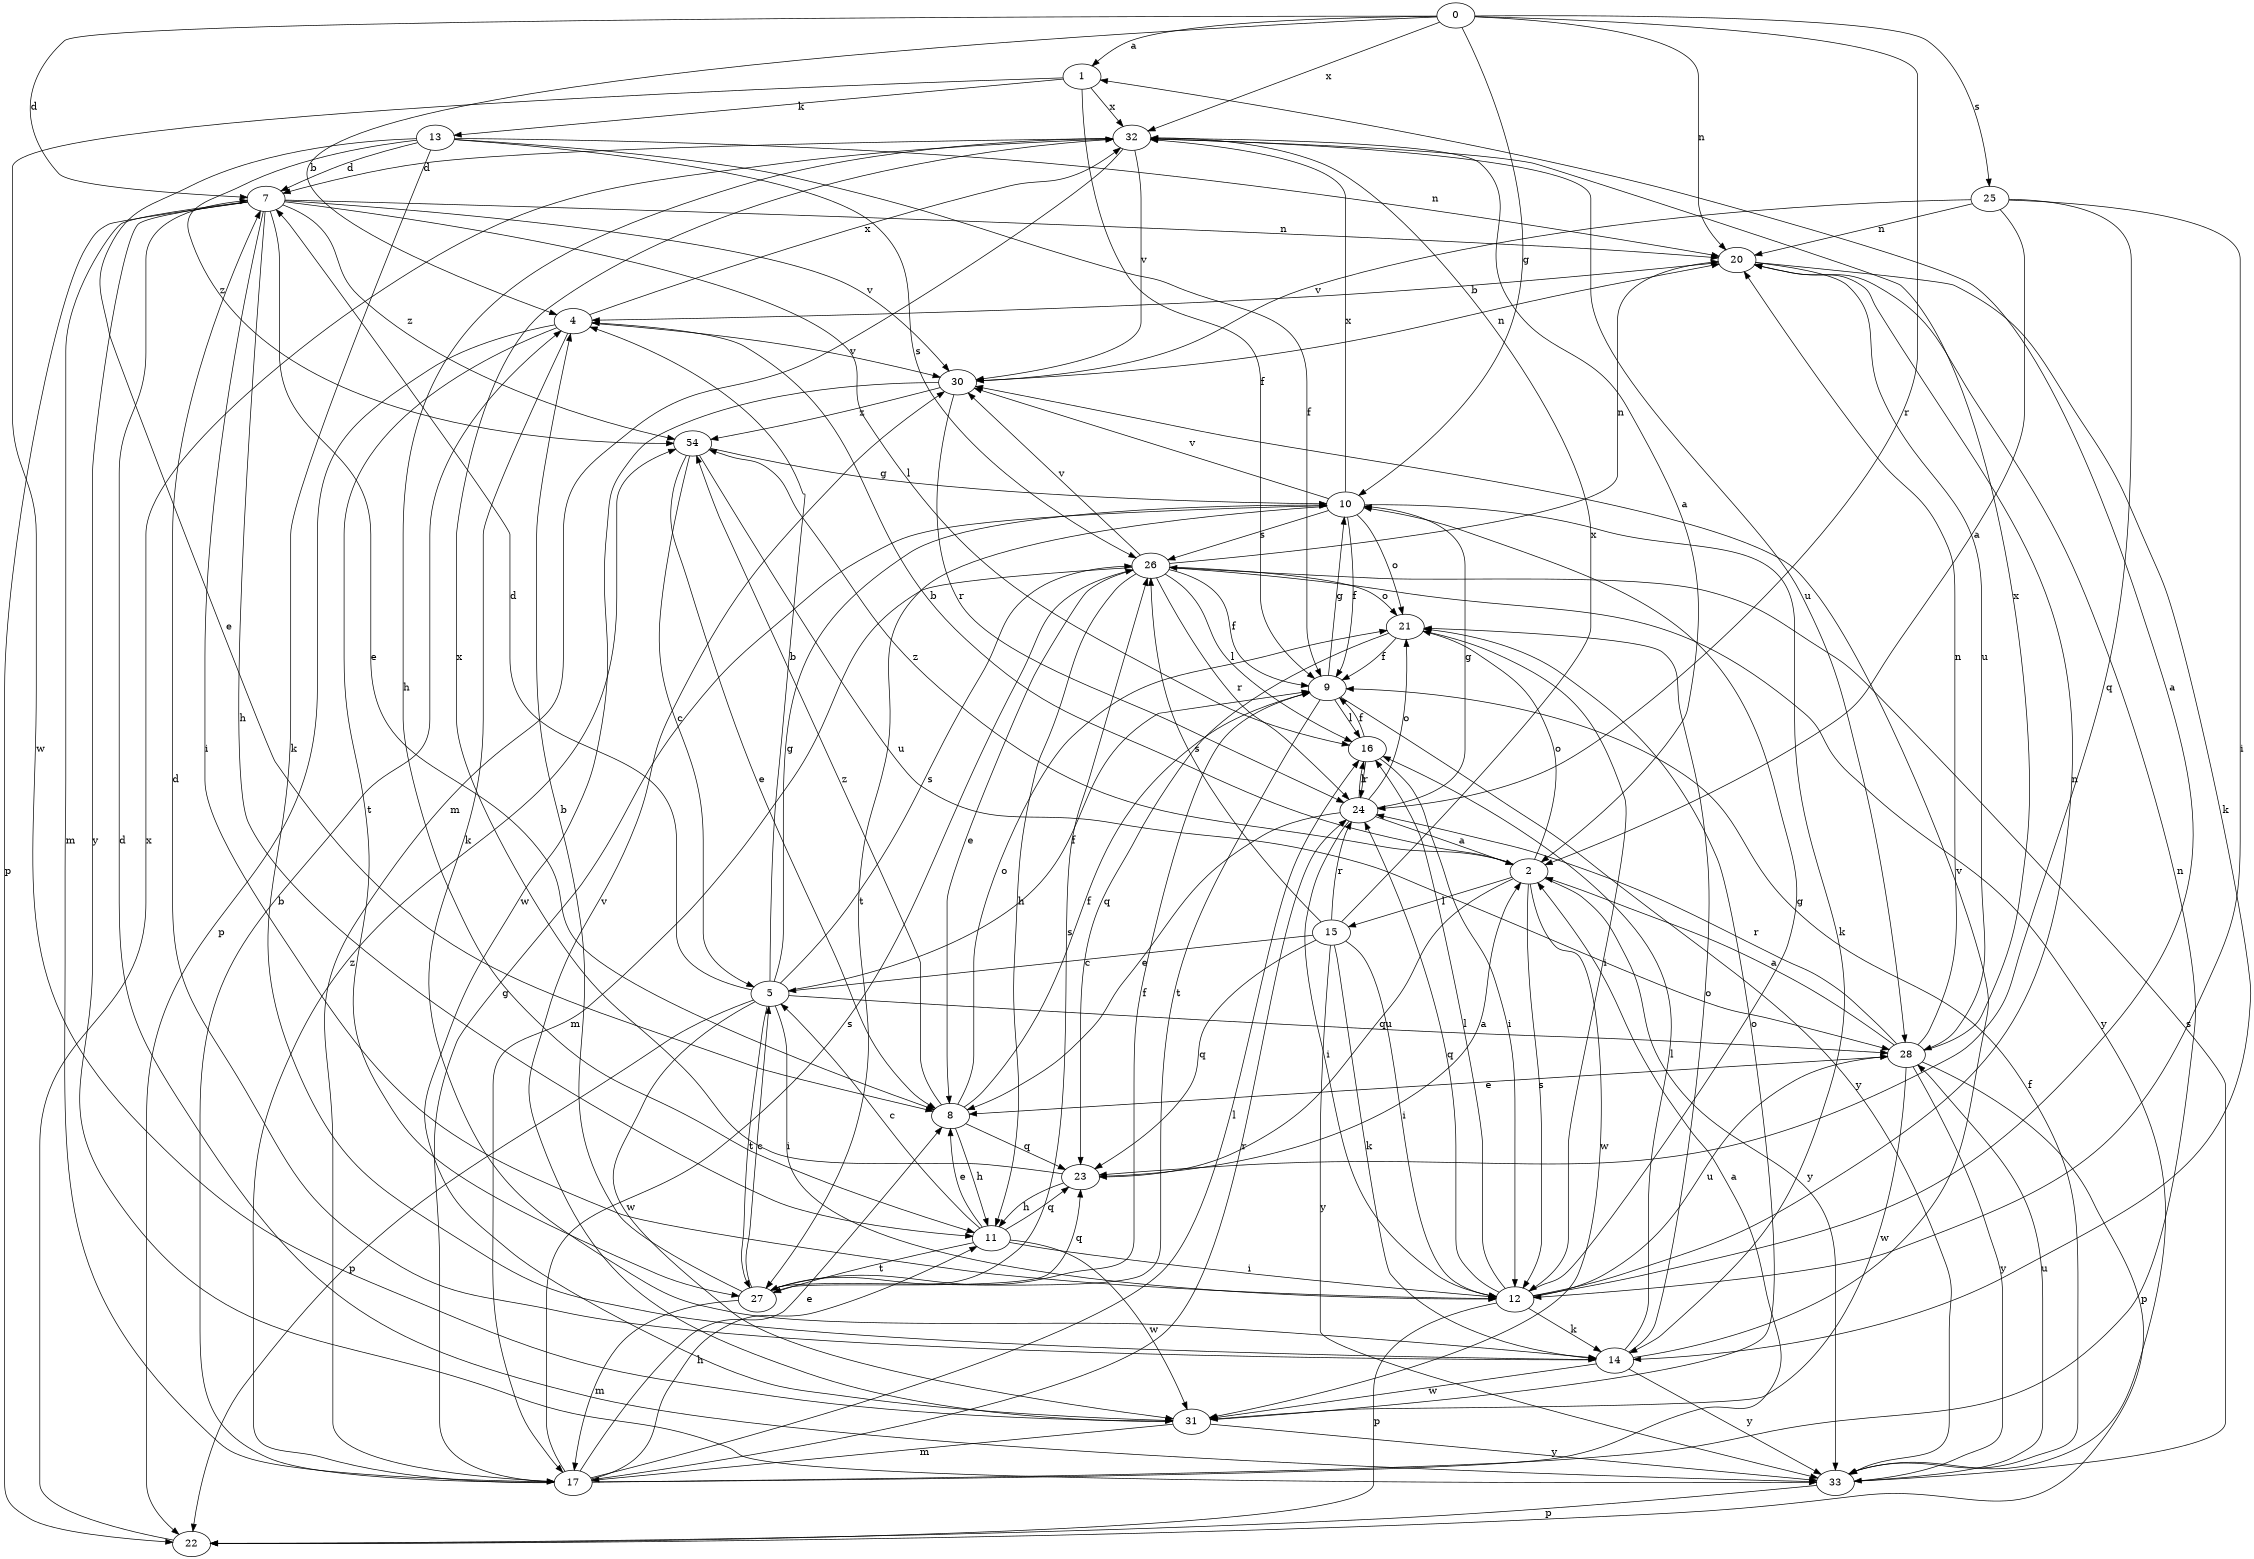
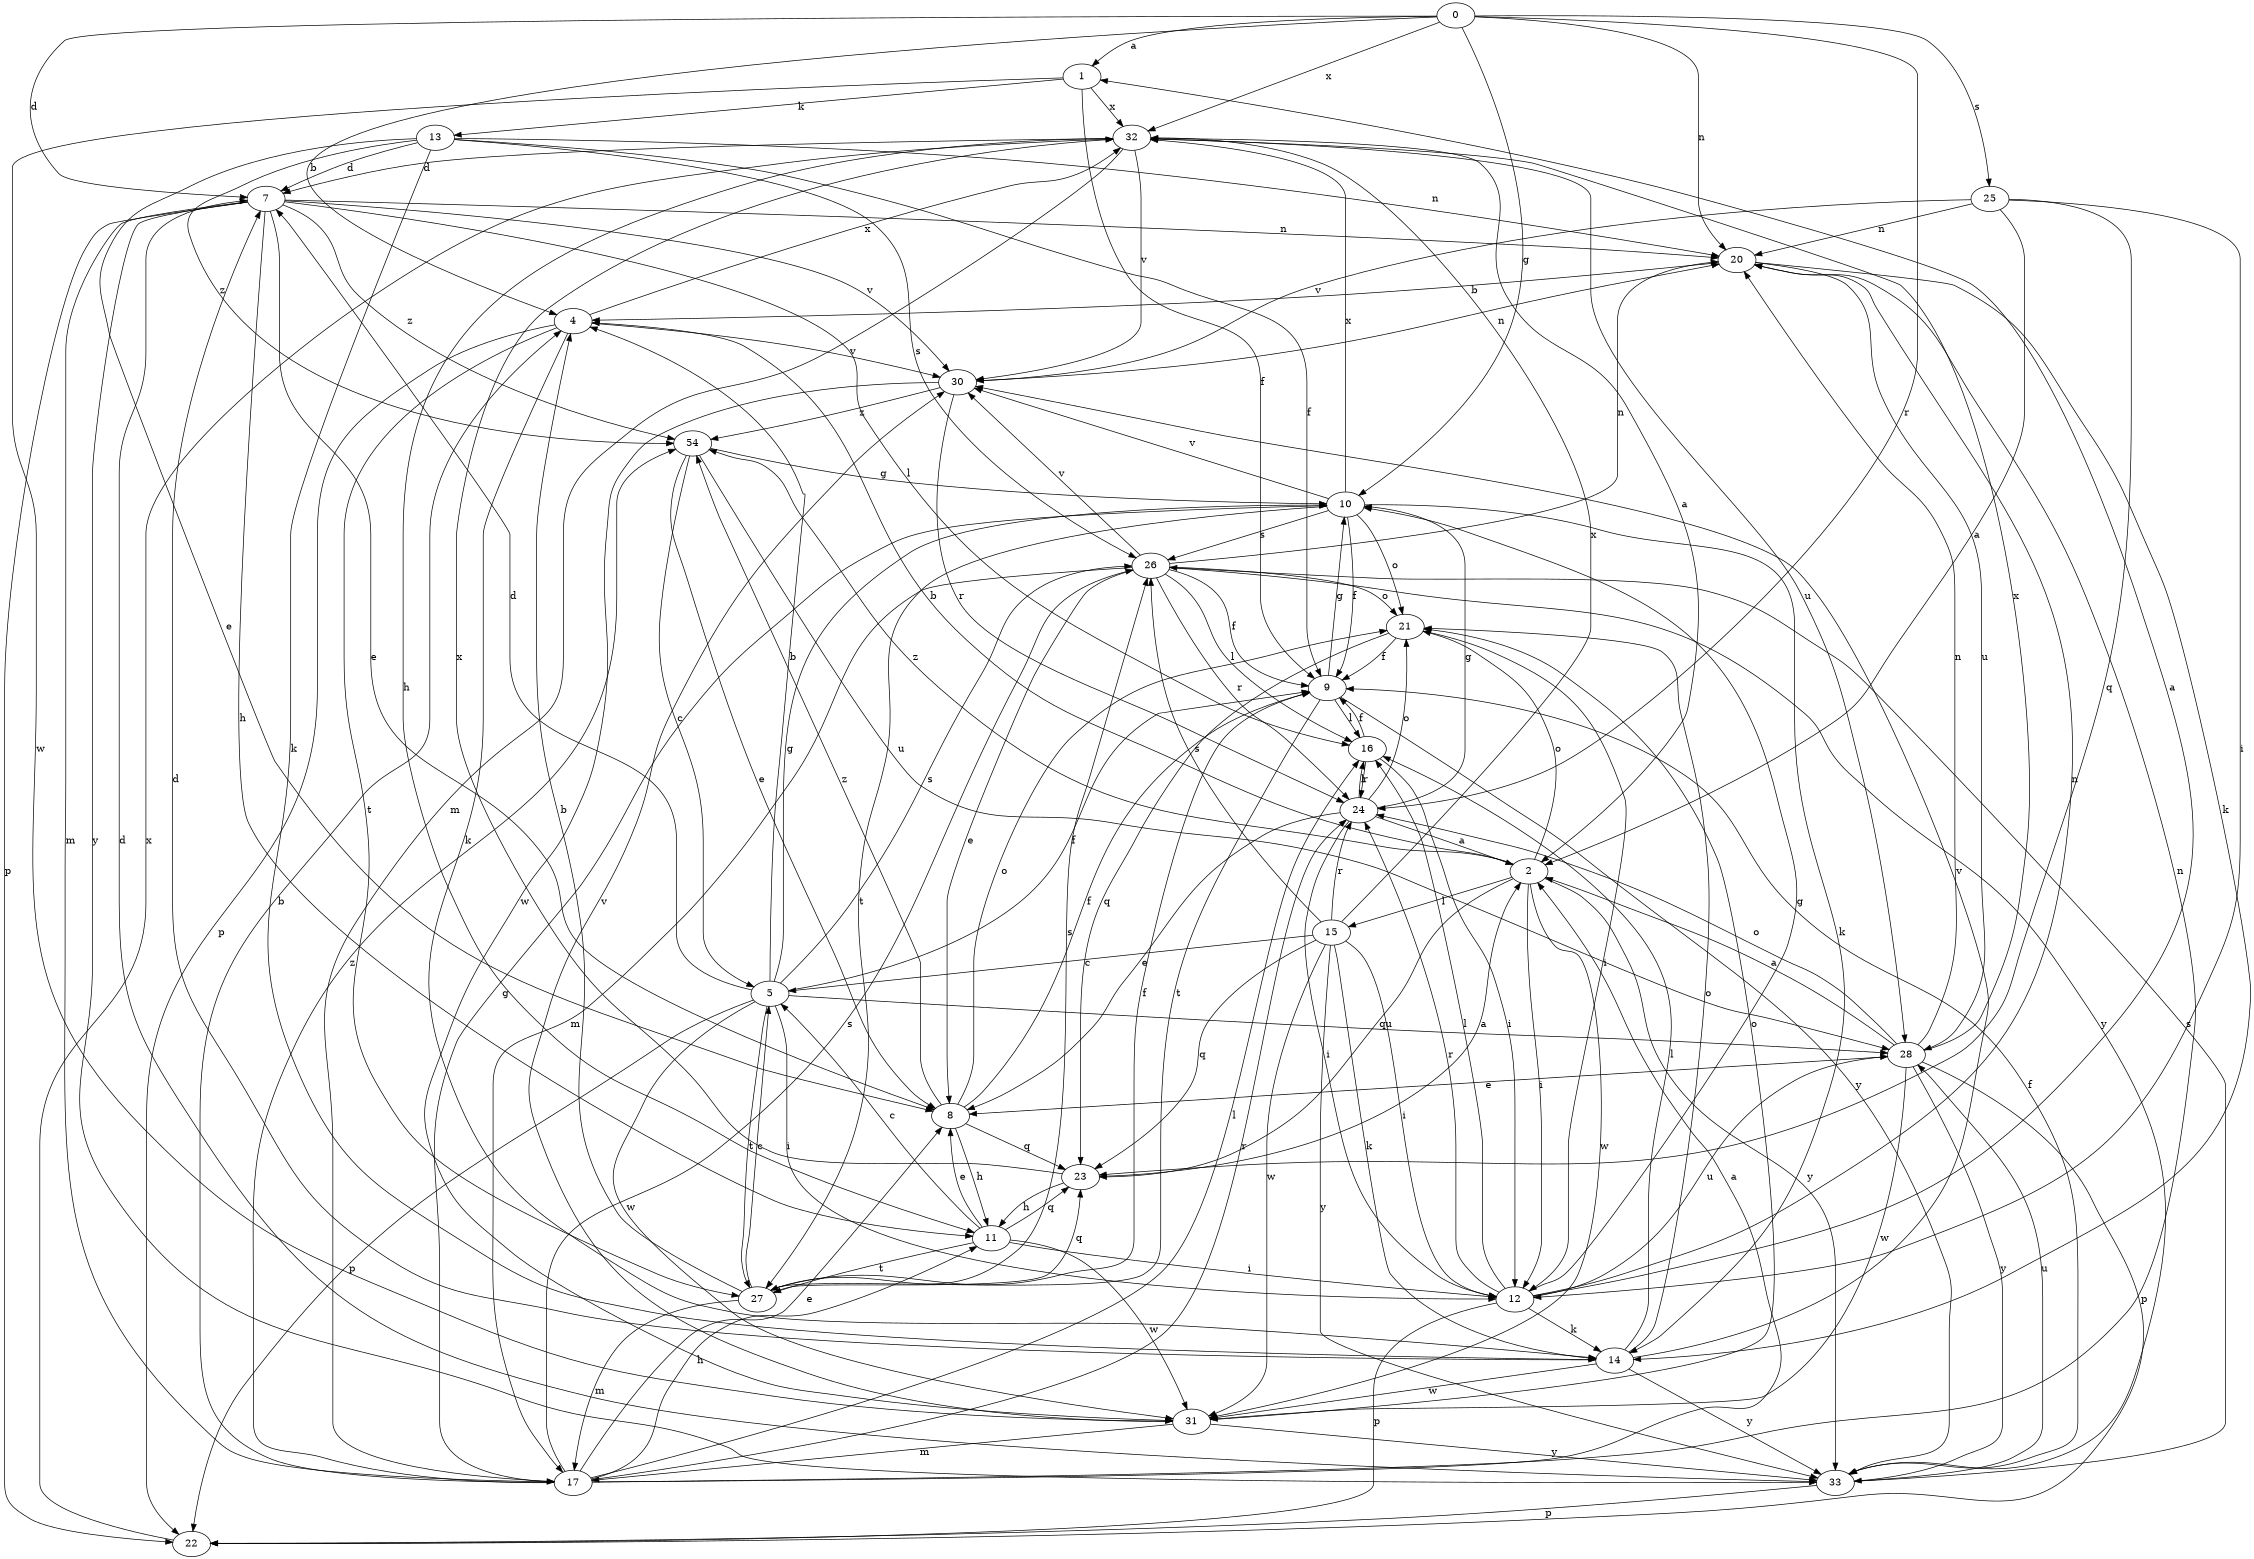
(1018, 883) -> none
(1756, 933) -> (1756, 933)
(1451, 1055) -> (1451, 1055)
(1541, 1085) -> (1541, 1085)
(473, 1147) -> none
none -> (1267, 1187)
